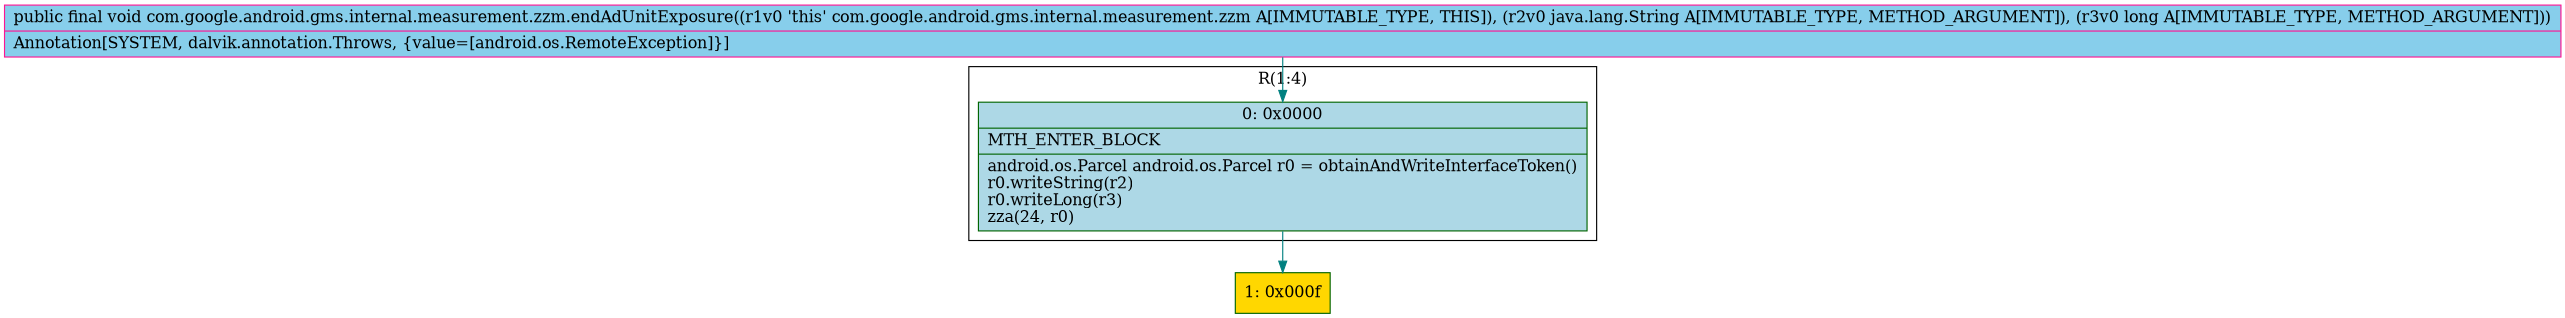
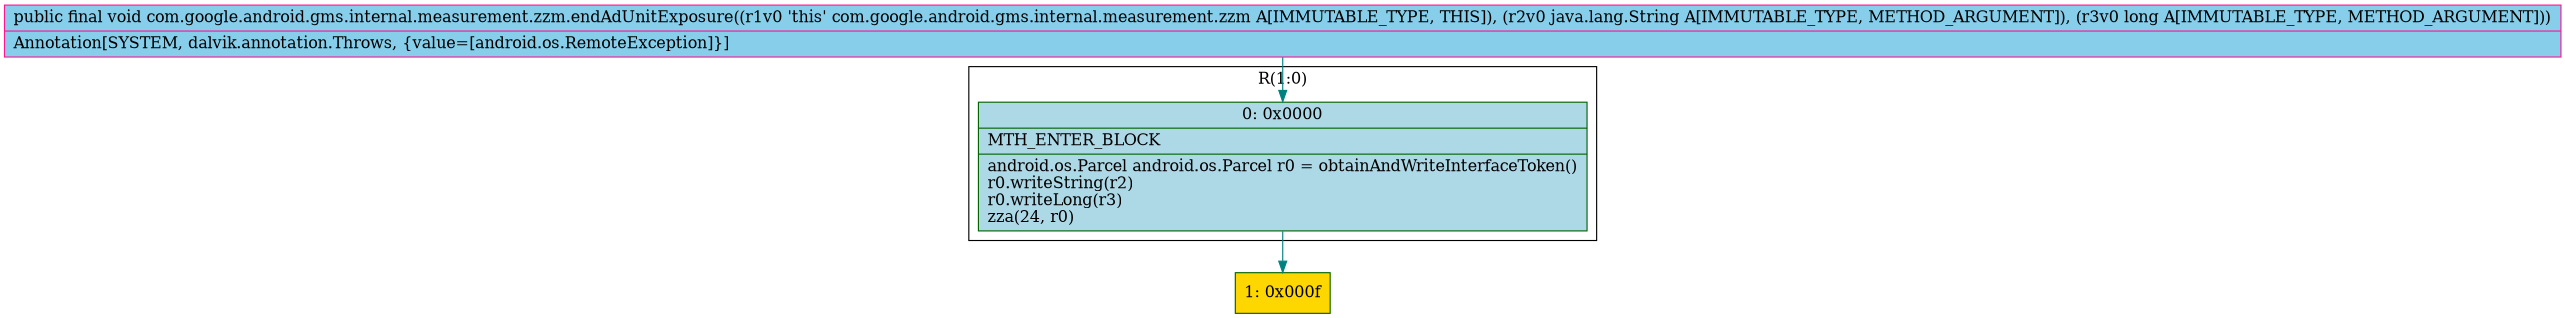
(1283, 80) -> (1283, 80)
